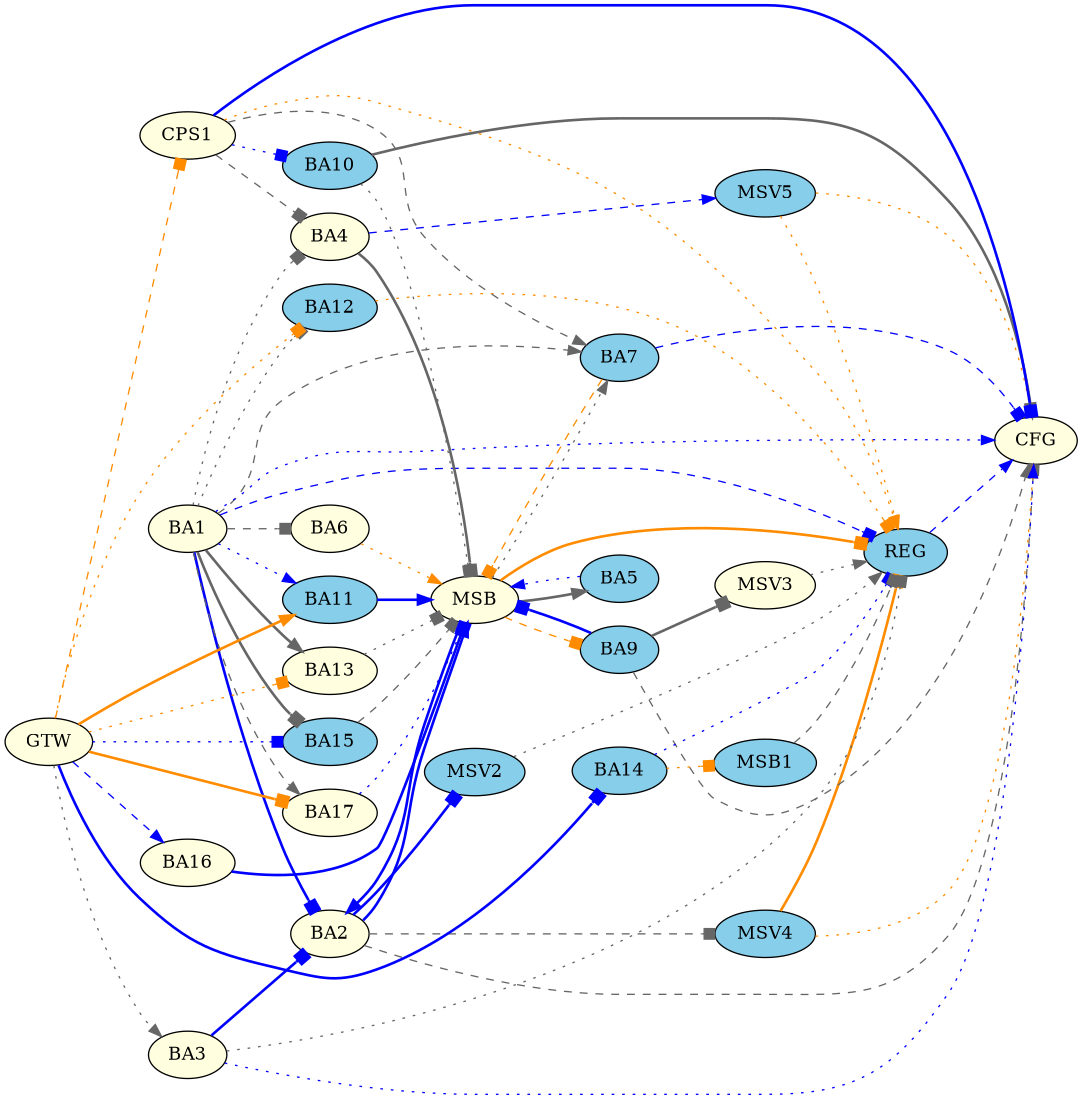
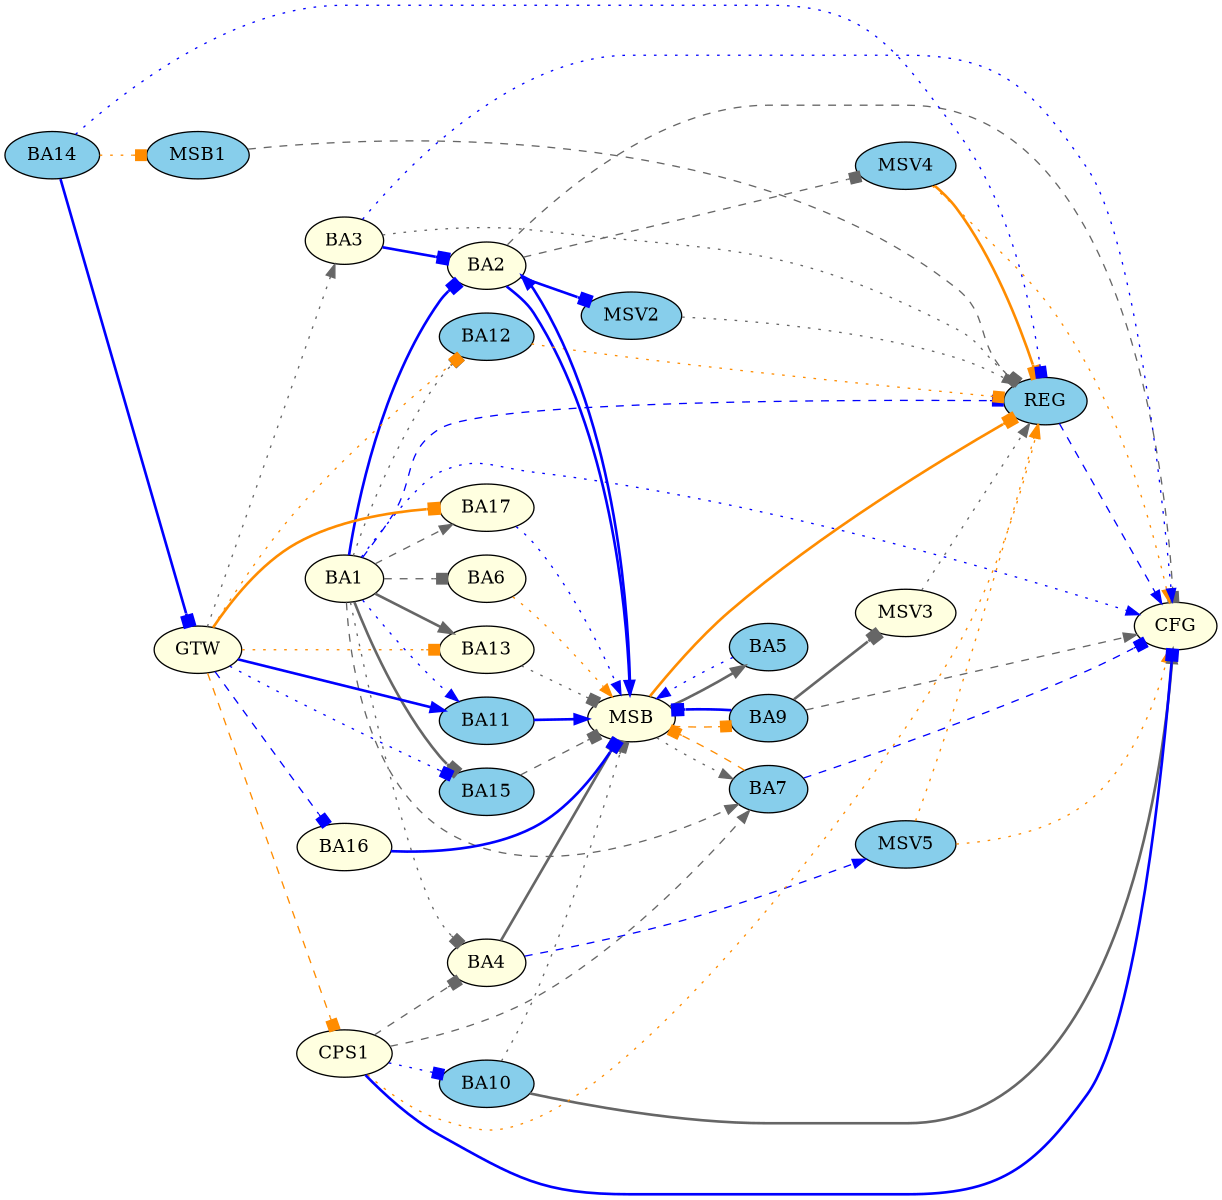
(178, 669) -> (335, 683)
(113, 798) -> (267, 743)
(308, 975) -> (123, 396)
